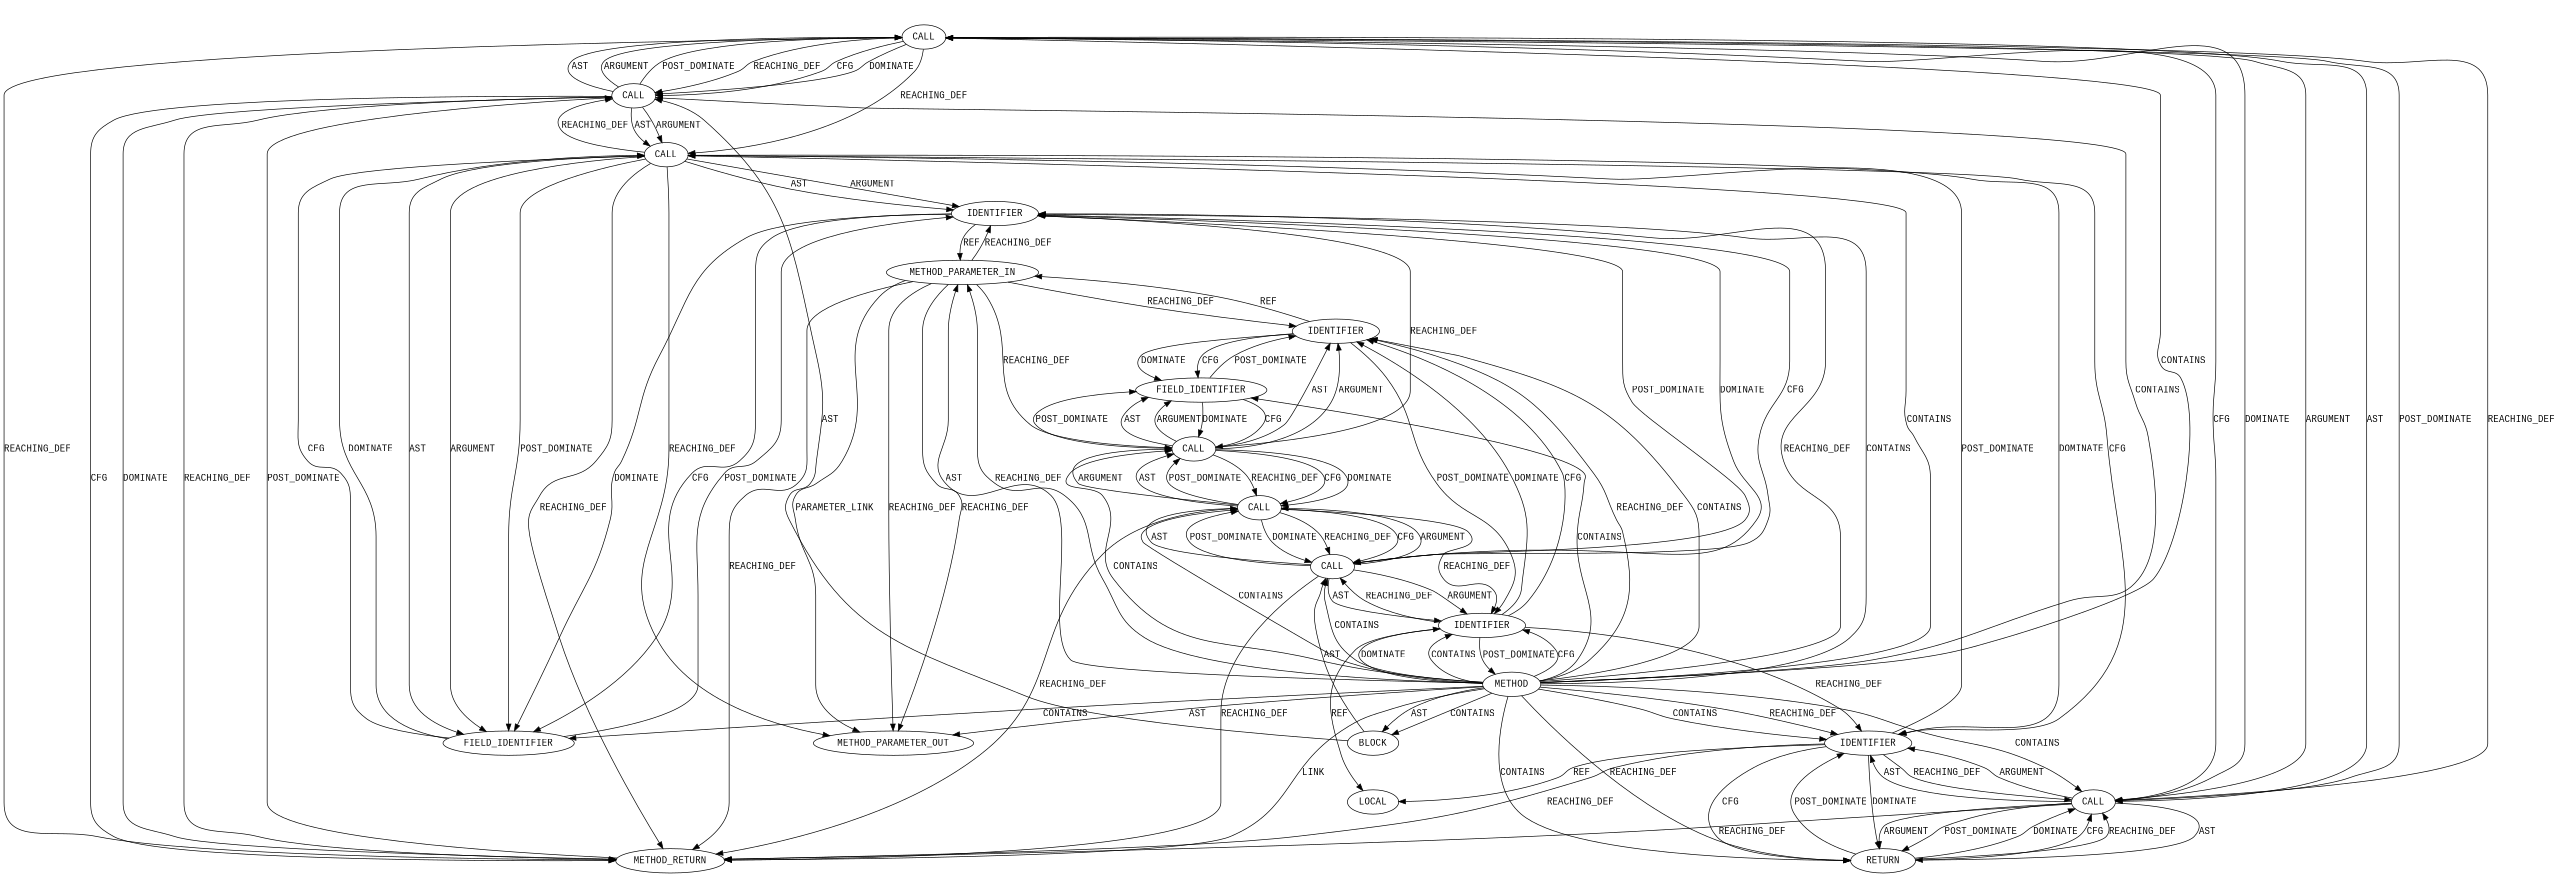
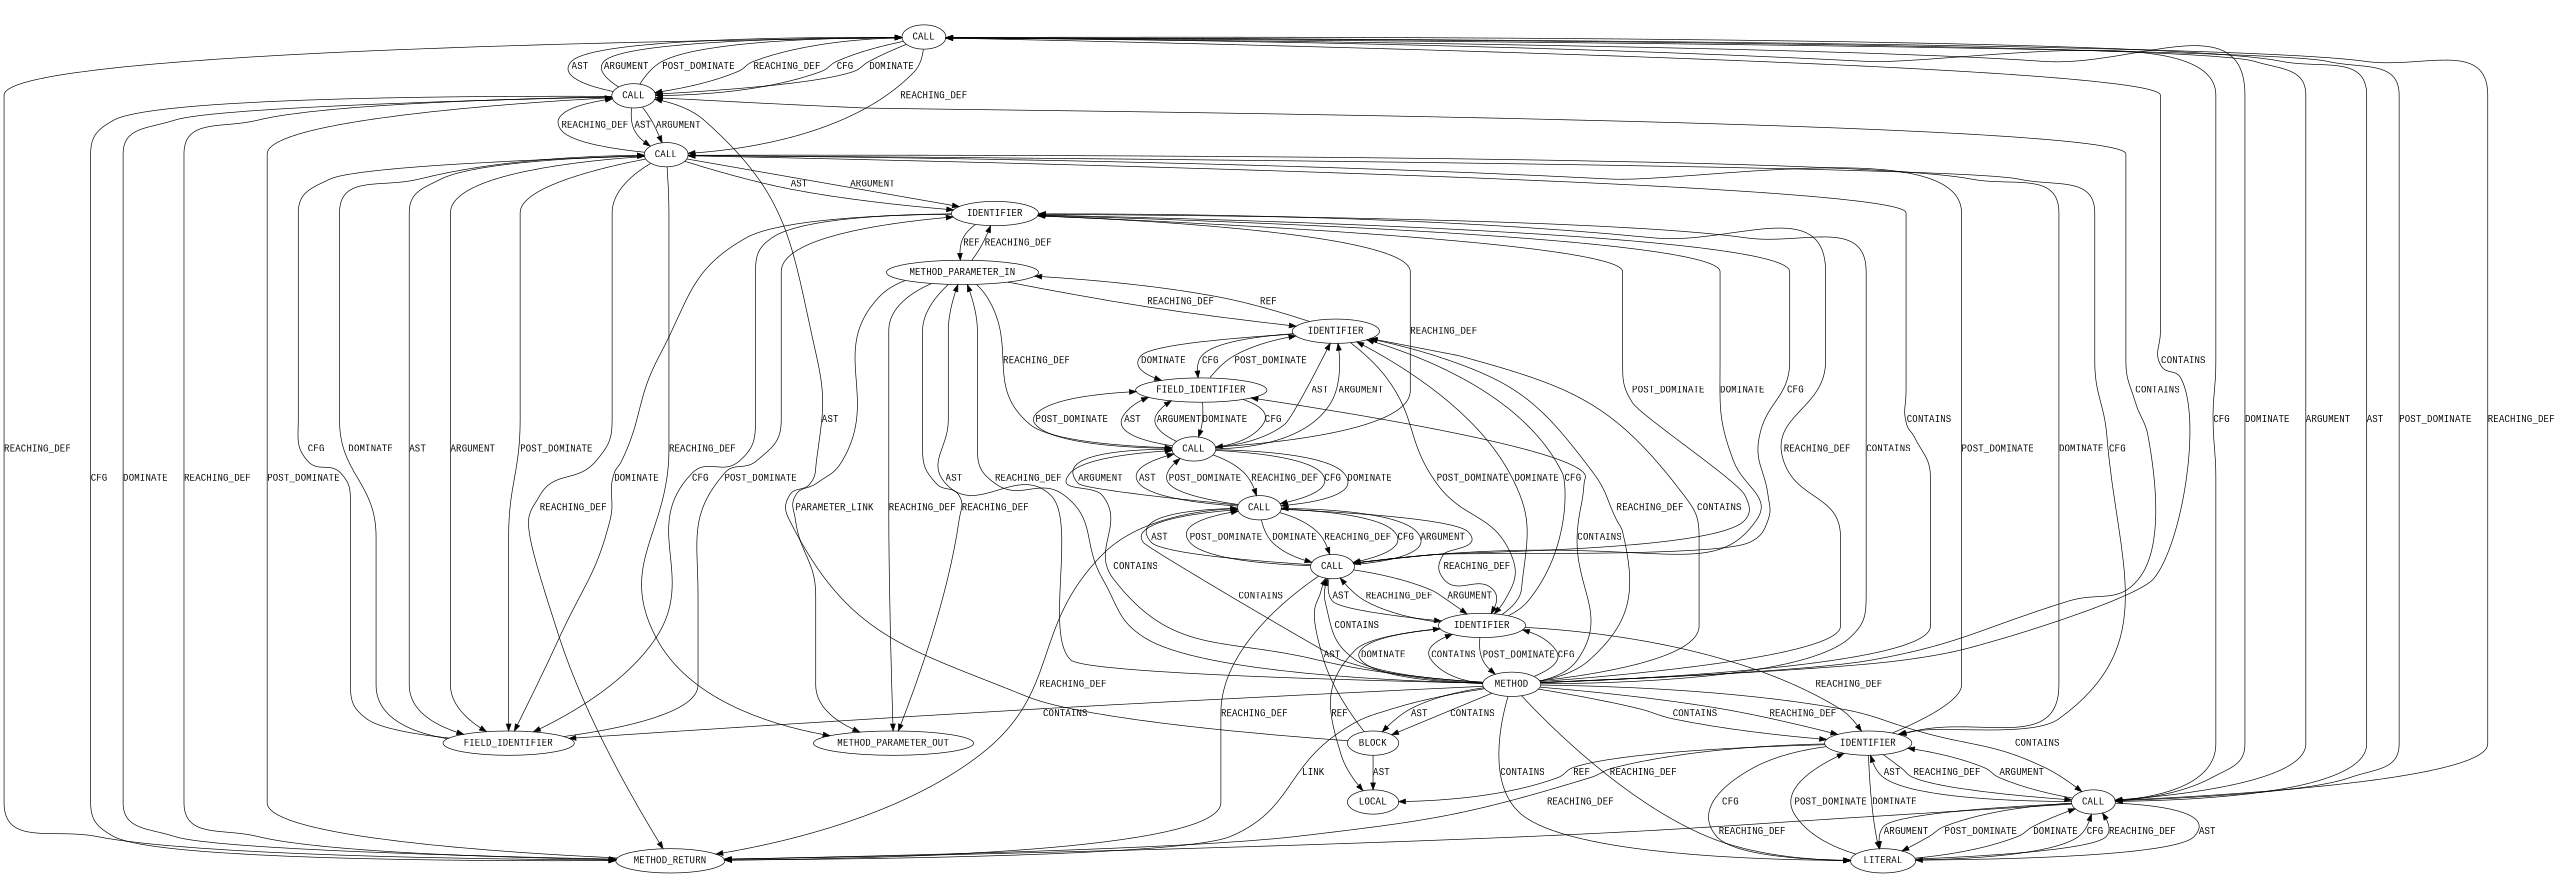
(734, 509) -> none
(1234, 705) -> none
none -> (1373, 769)
(1883, 861) -> (1883, 861)
